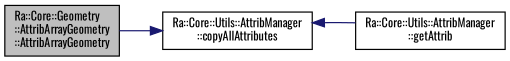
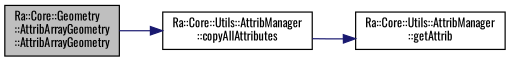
(340, 23) -> (328, 39)
